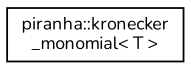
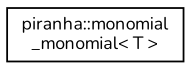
(95, 35) -> (95, 35)
